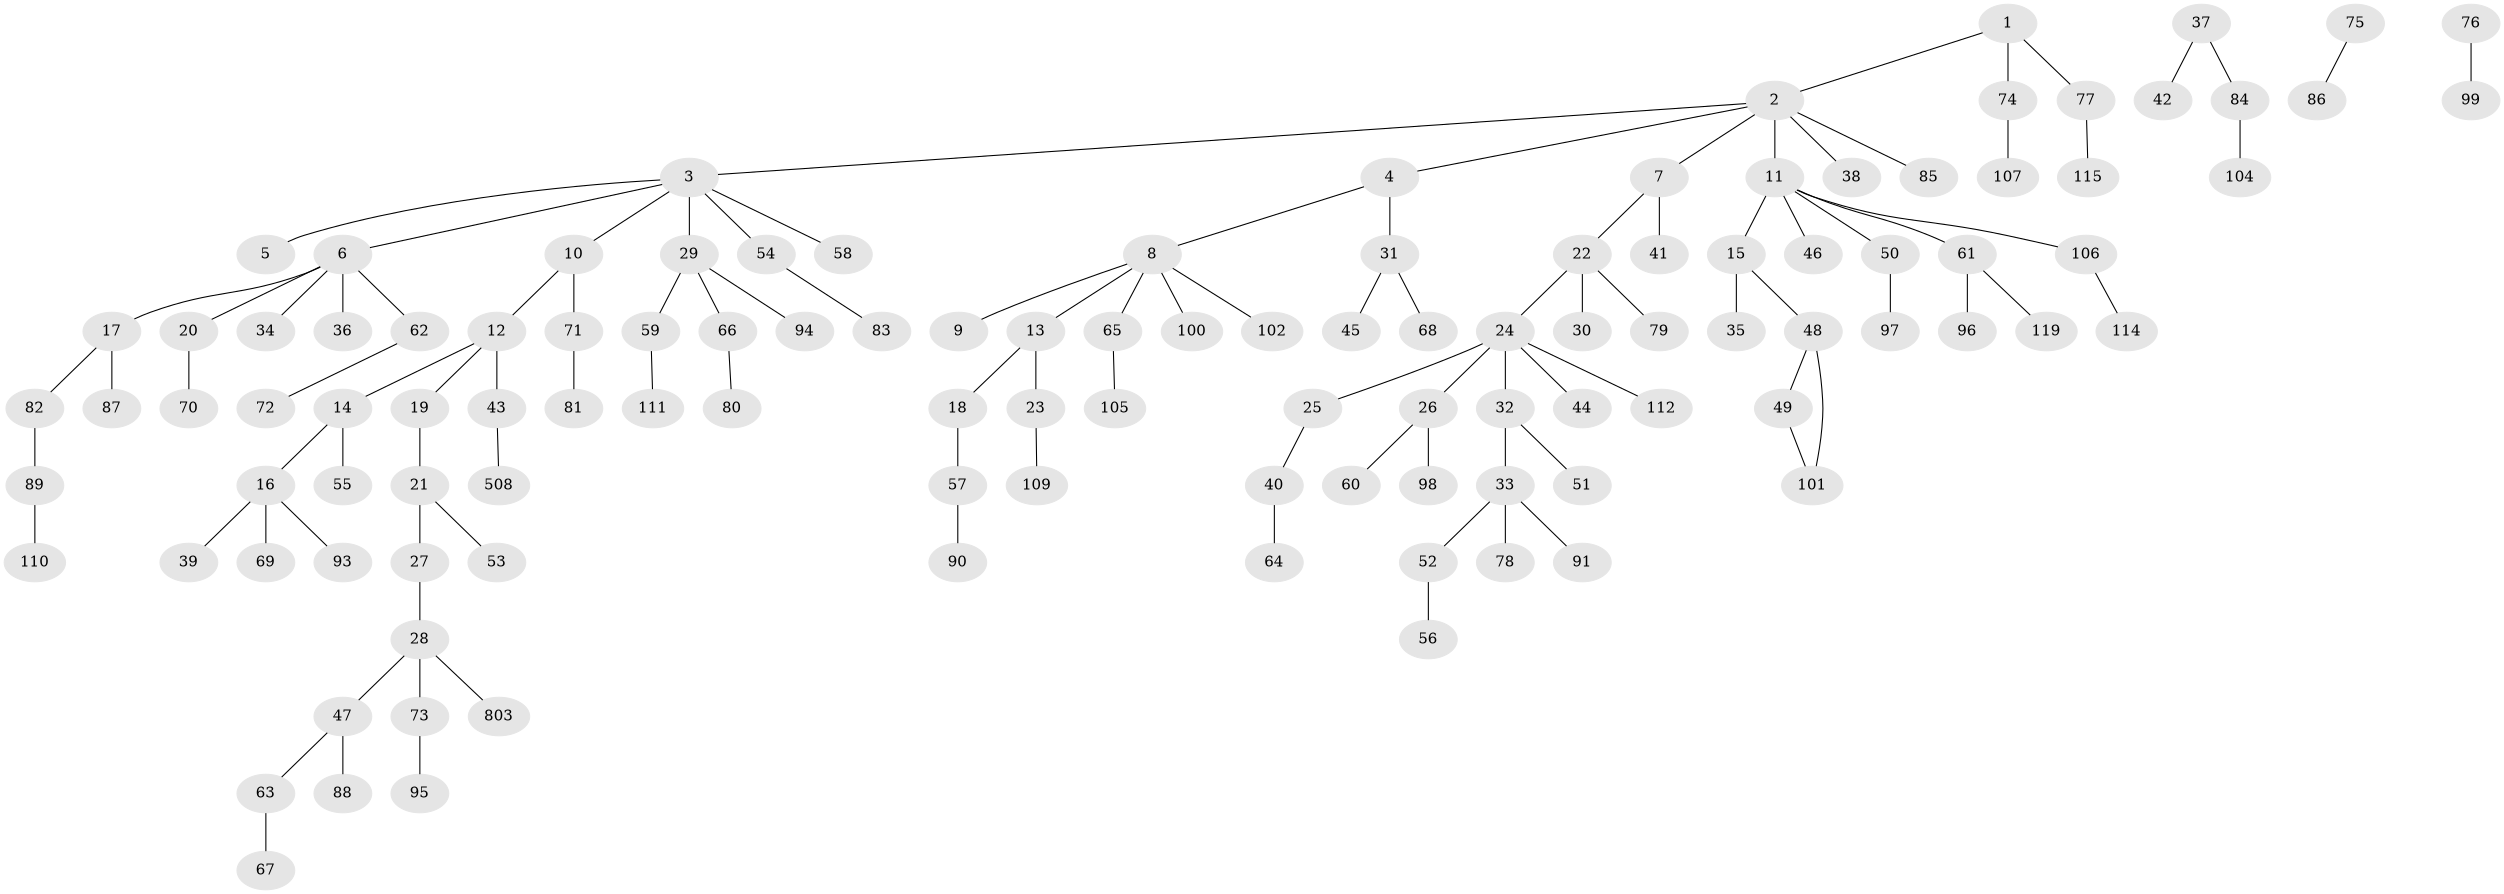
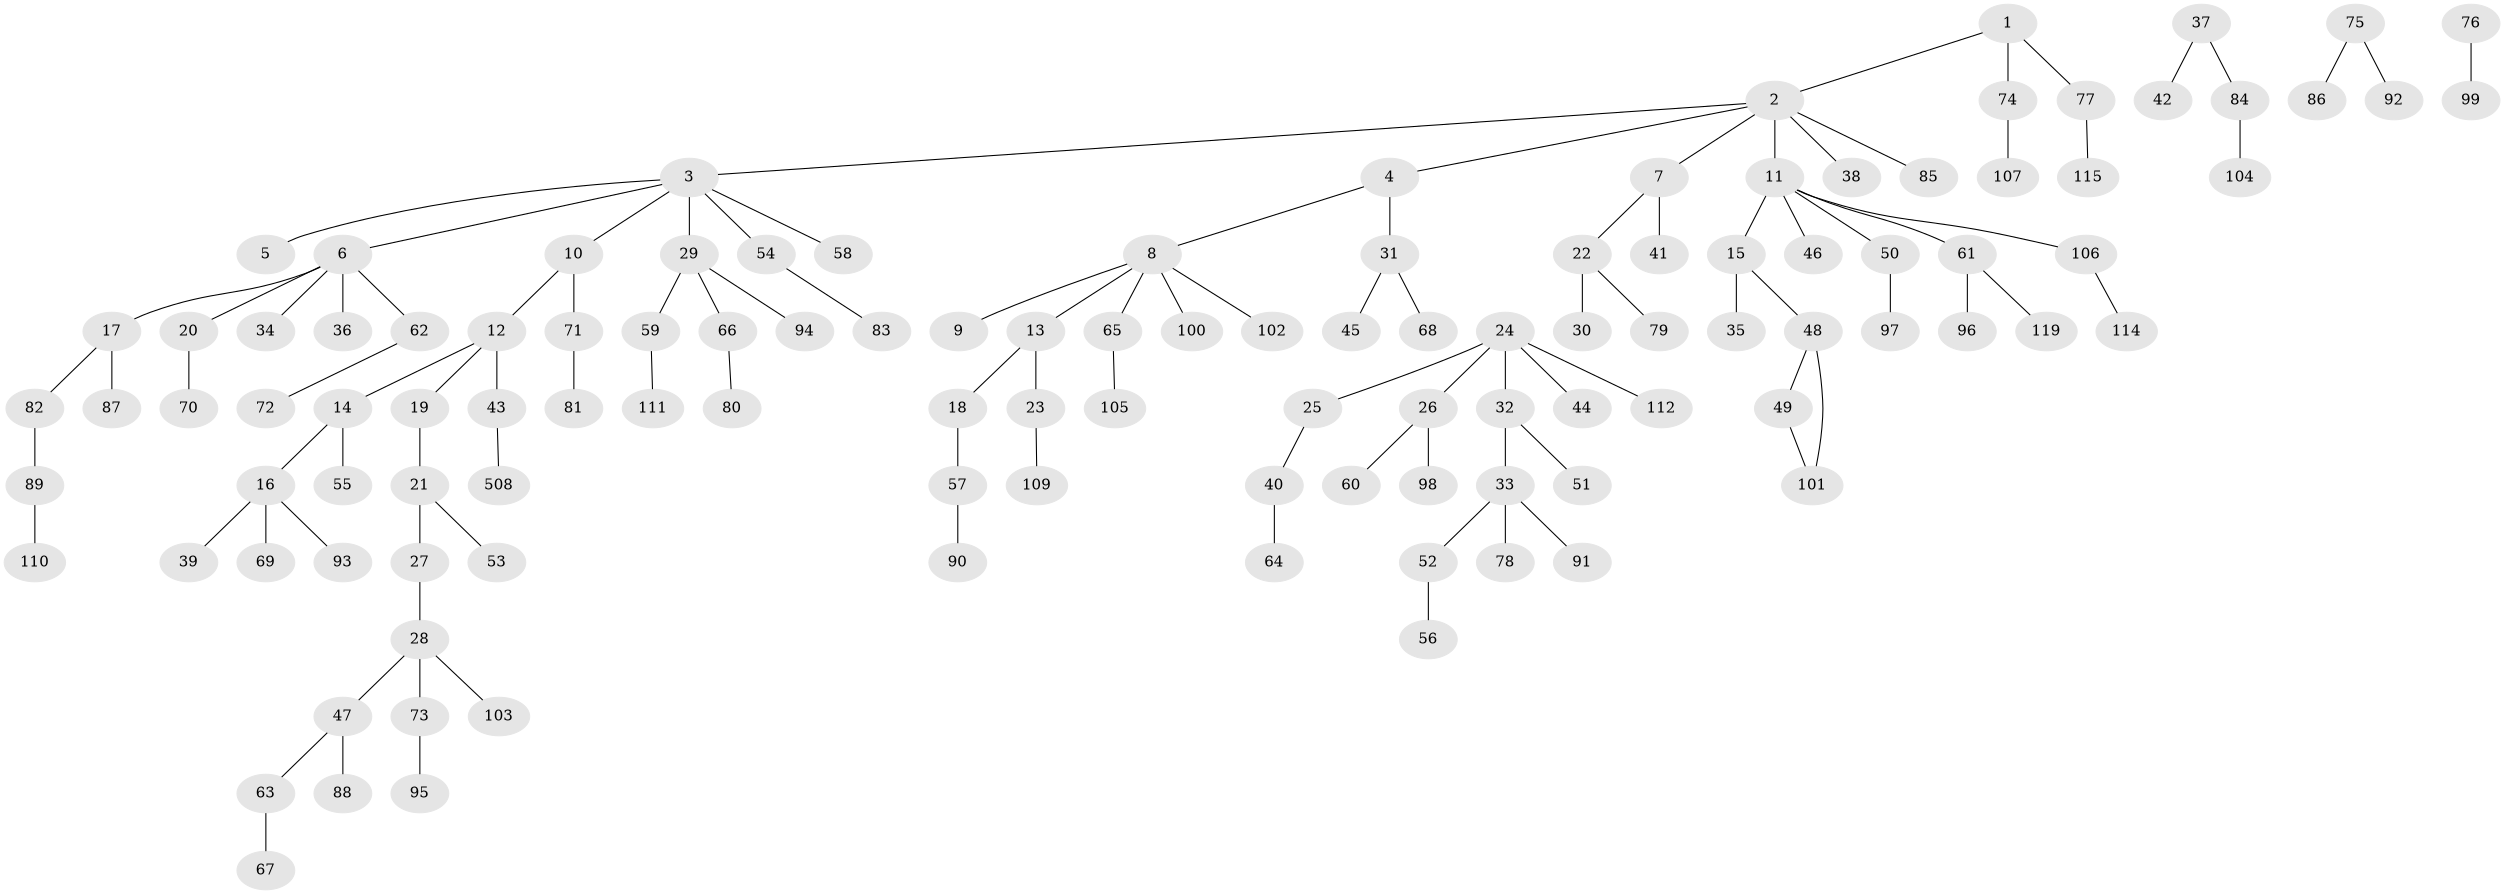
none -> (2394, 101)
(1544, 293) -> none
(499, 717) -> (499, 717)
